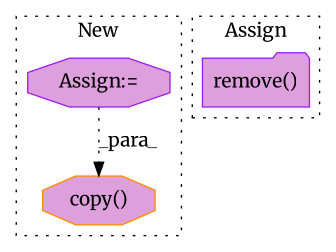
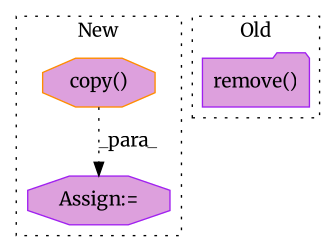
(256, 32) -> (256, 32)
(99, 135) -> (99, 135)
